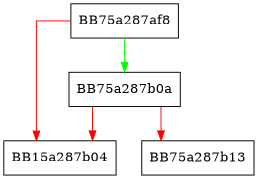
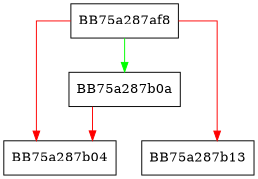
(161, 119) -> (217, 57)
(60, 158) -> (60, 158)
